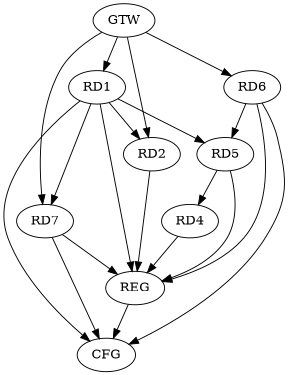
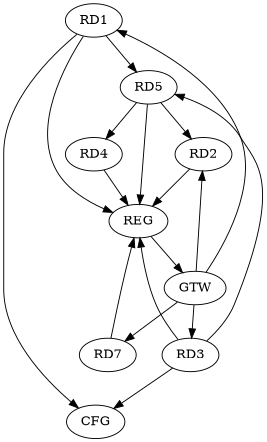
(252, 87) -> (190, 355)
(121, 117) -> (173, 117)
(73, 150) -> none
(74, 284) -> none
(123, 317) -> (164, 251)
